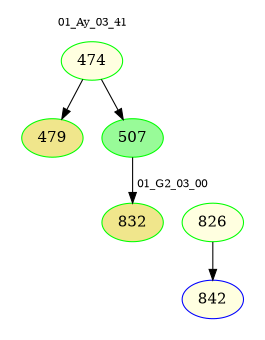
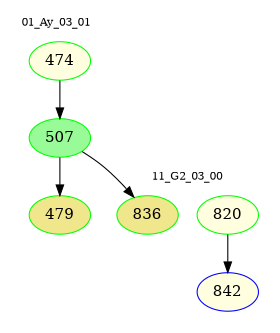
(93, 23) -> (56, 23)
(75, 94) -> (60, 171)
(173, 184) -> (188, 177)
(133, 222) -> (148, 215)
(213, 222) -> (228, 215)
